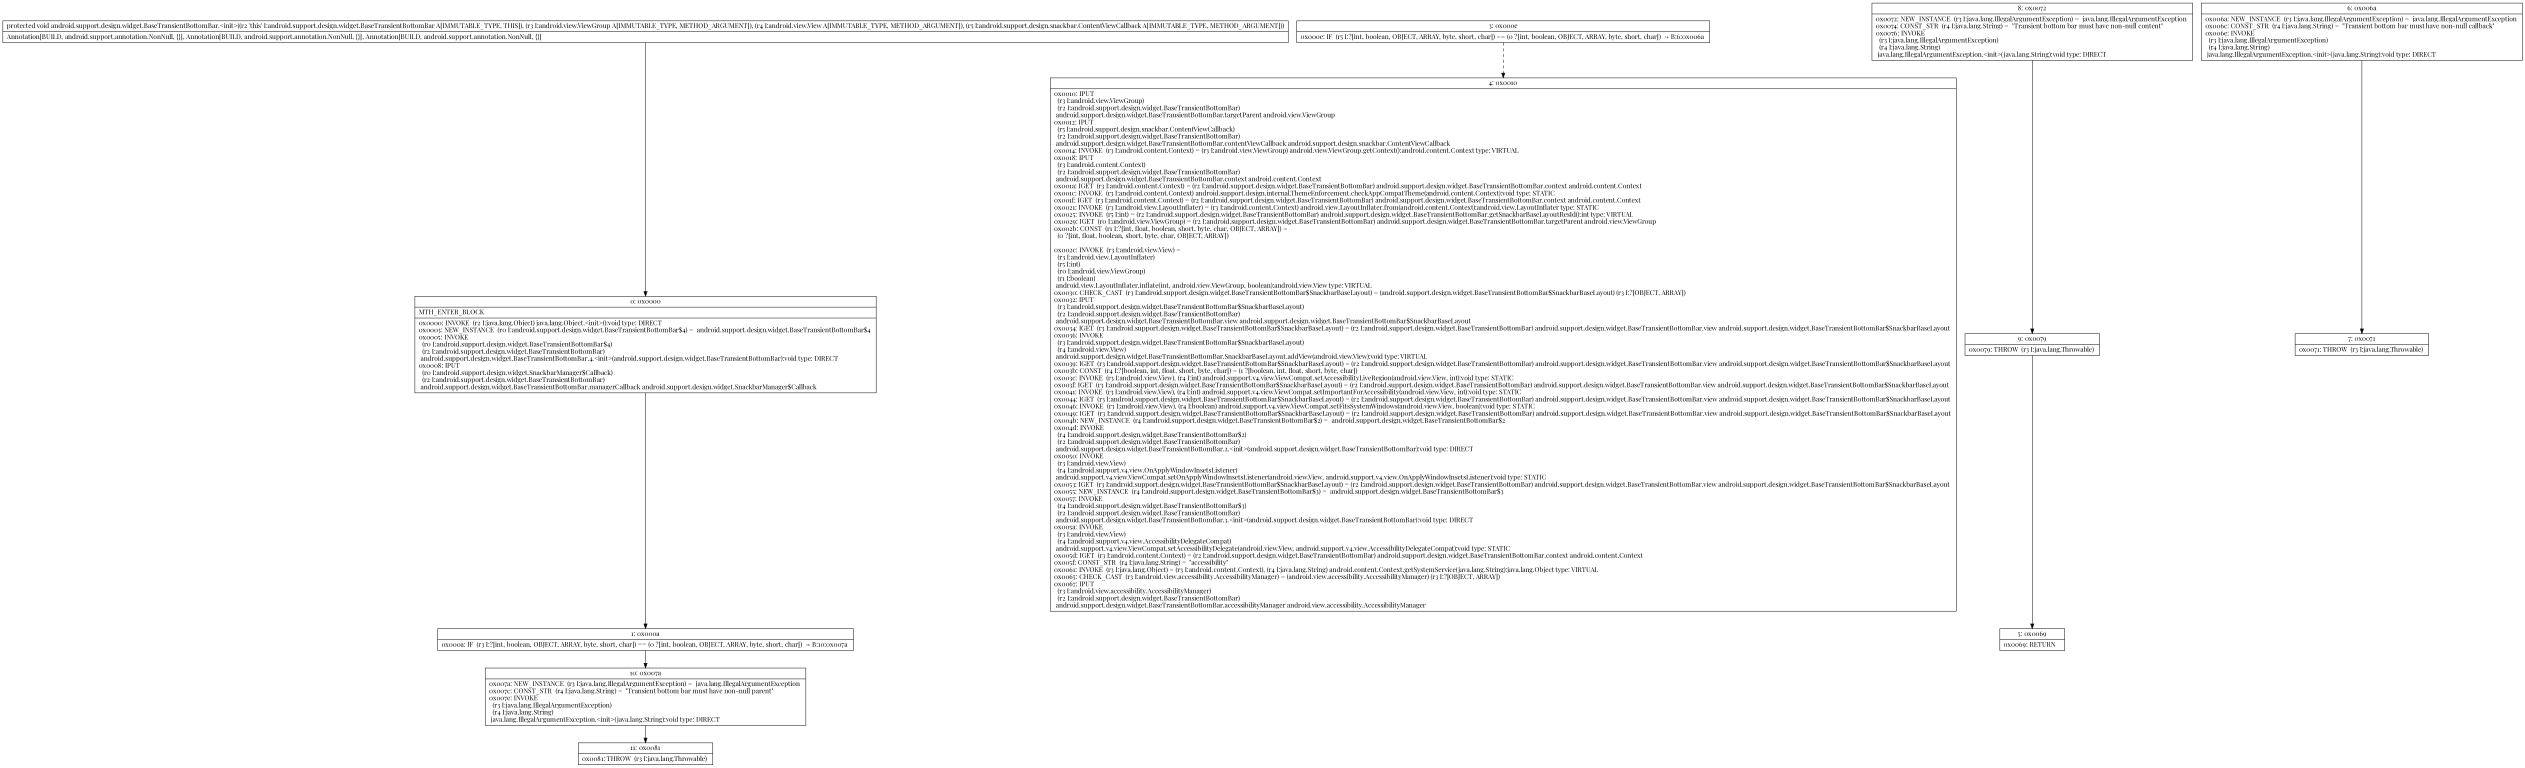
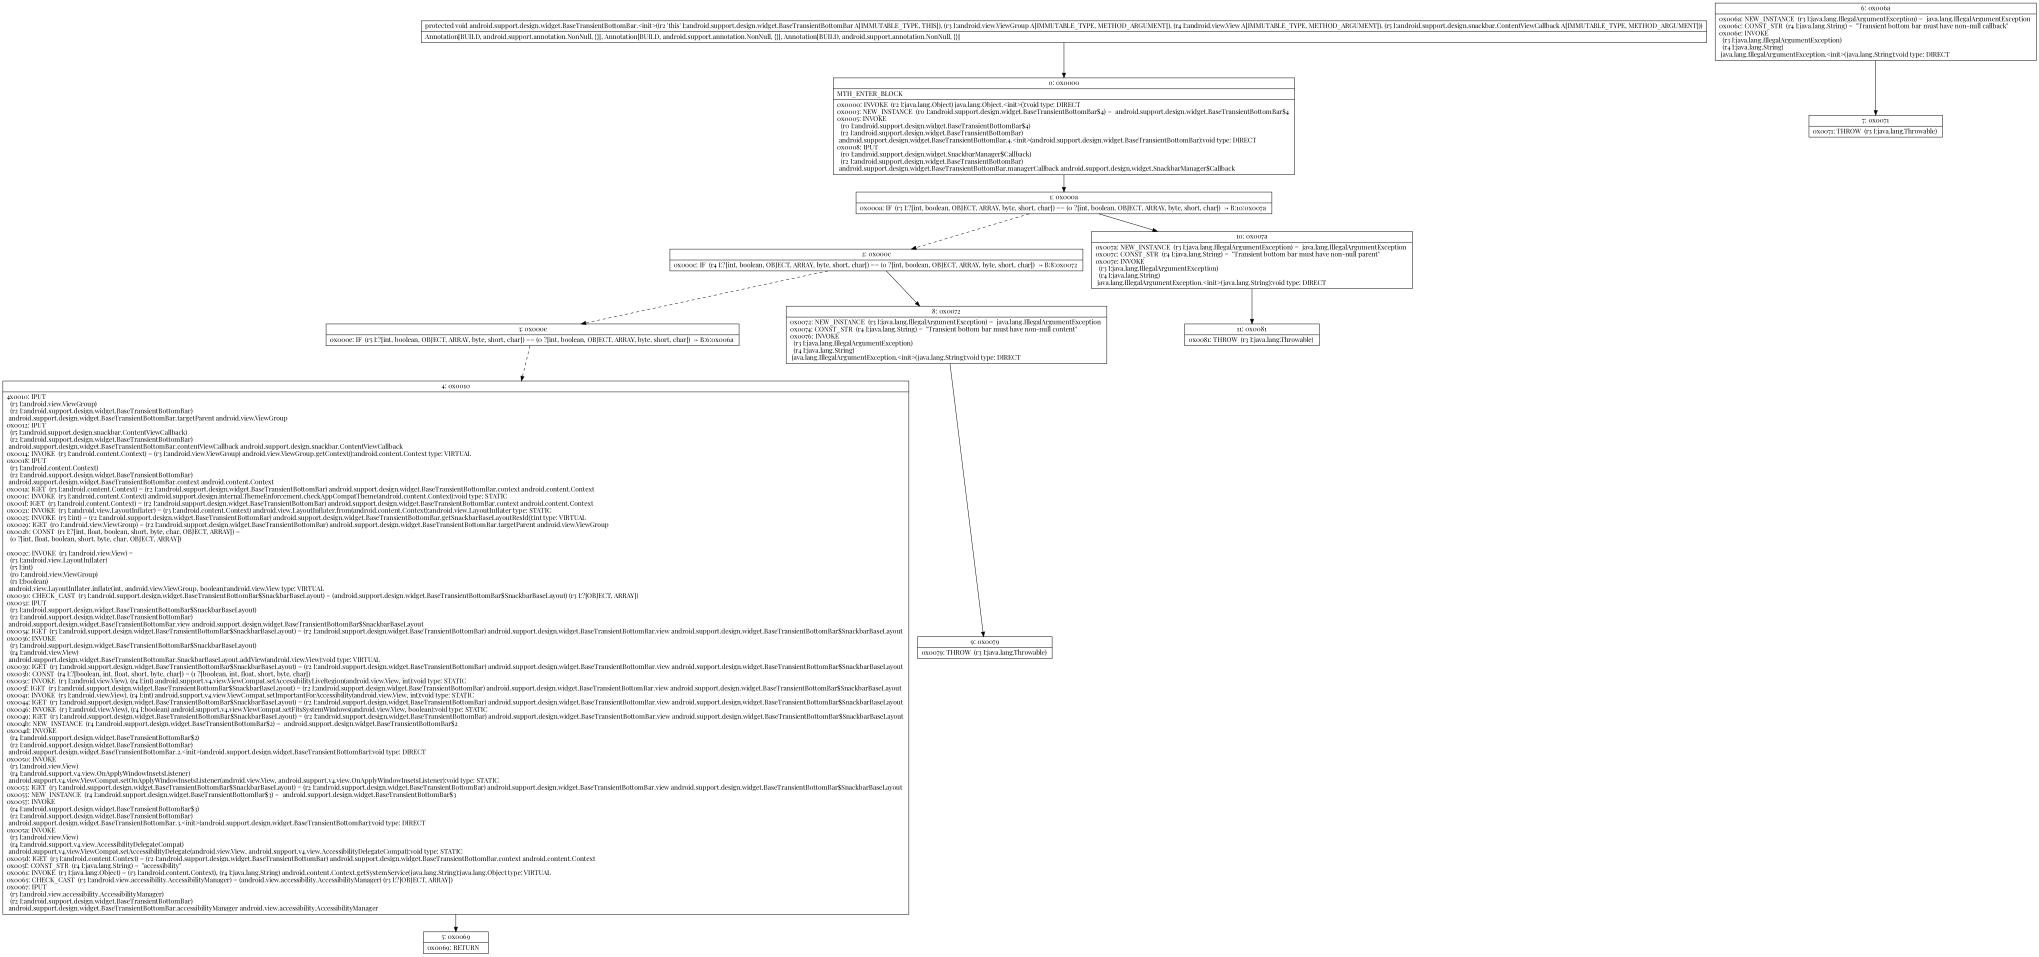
(1076, 94) -> (28, 397)
none -> (876, 260)
(2032, 490) -> (456, 921)
